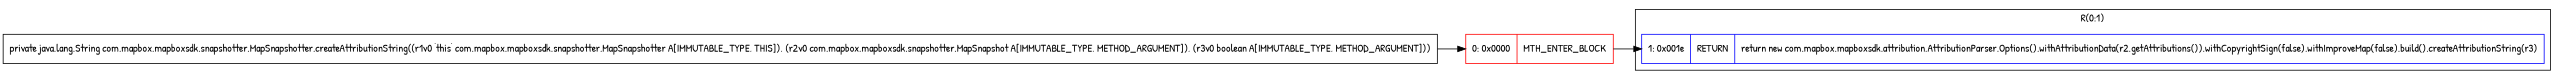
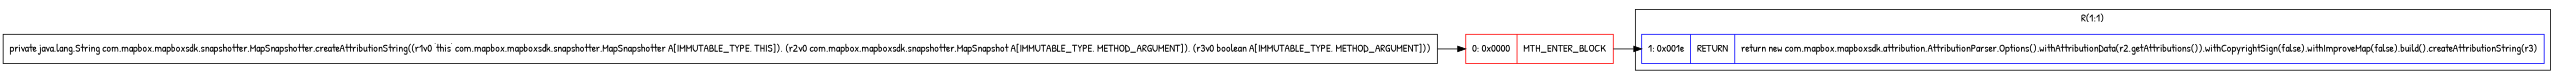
(2093, 19) -> (2093, 19)
